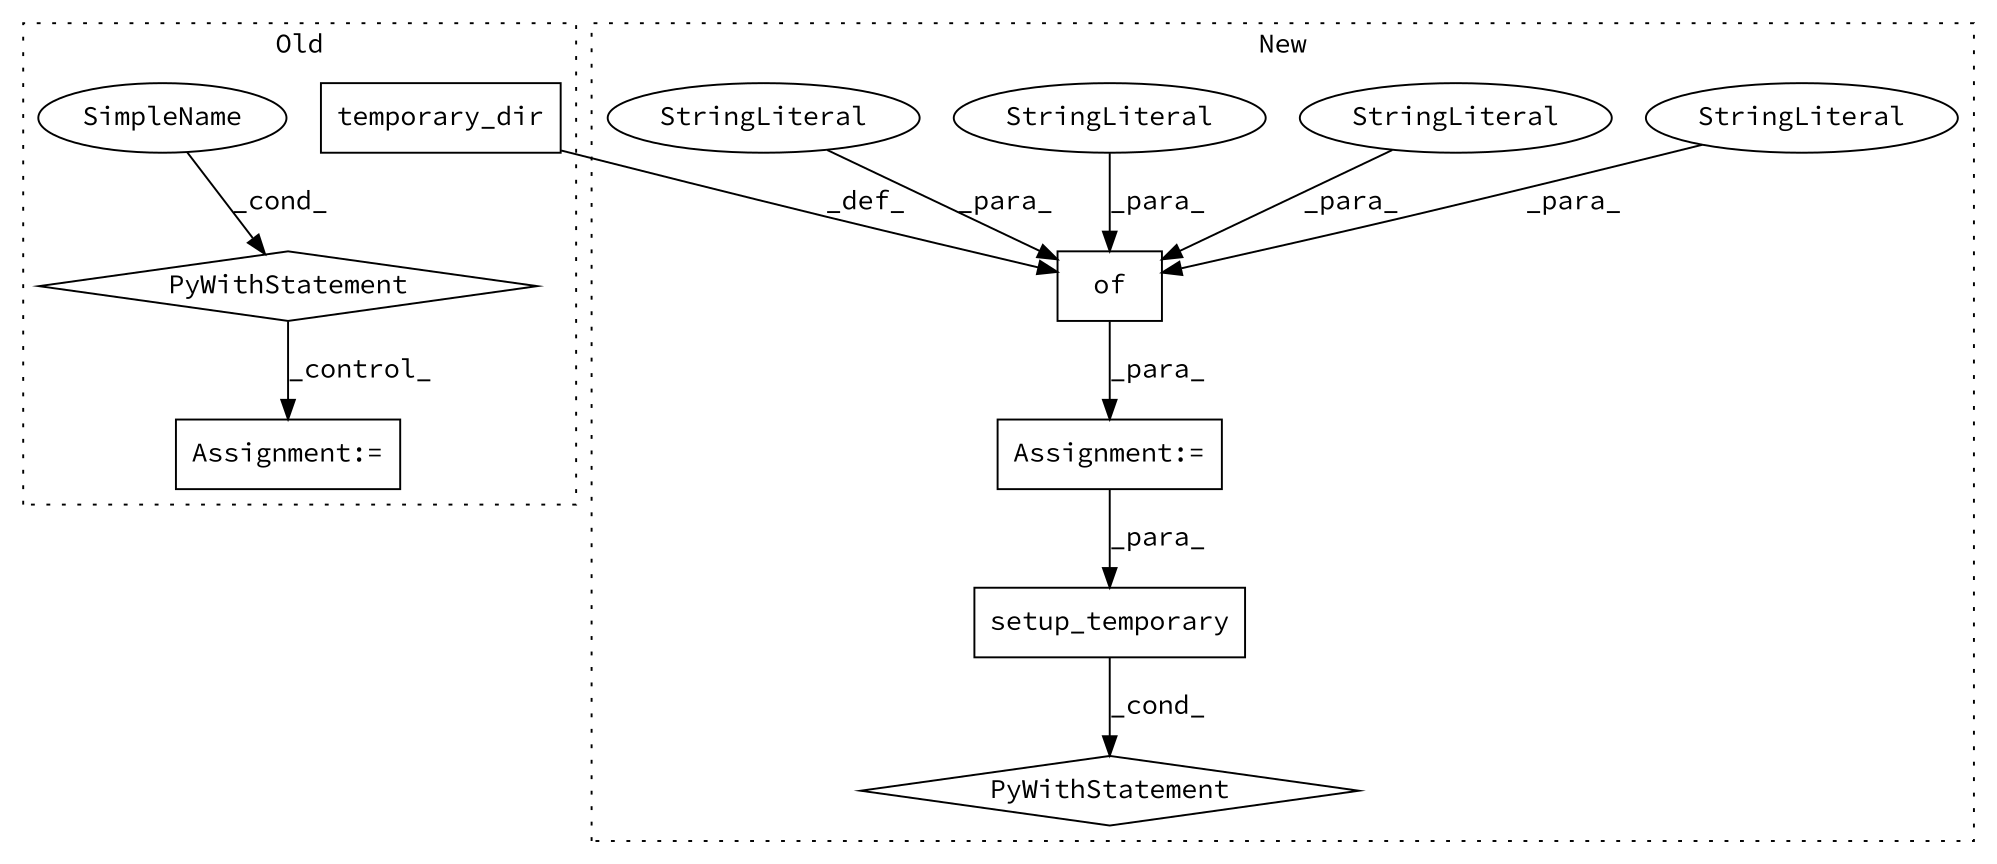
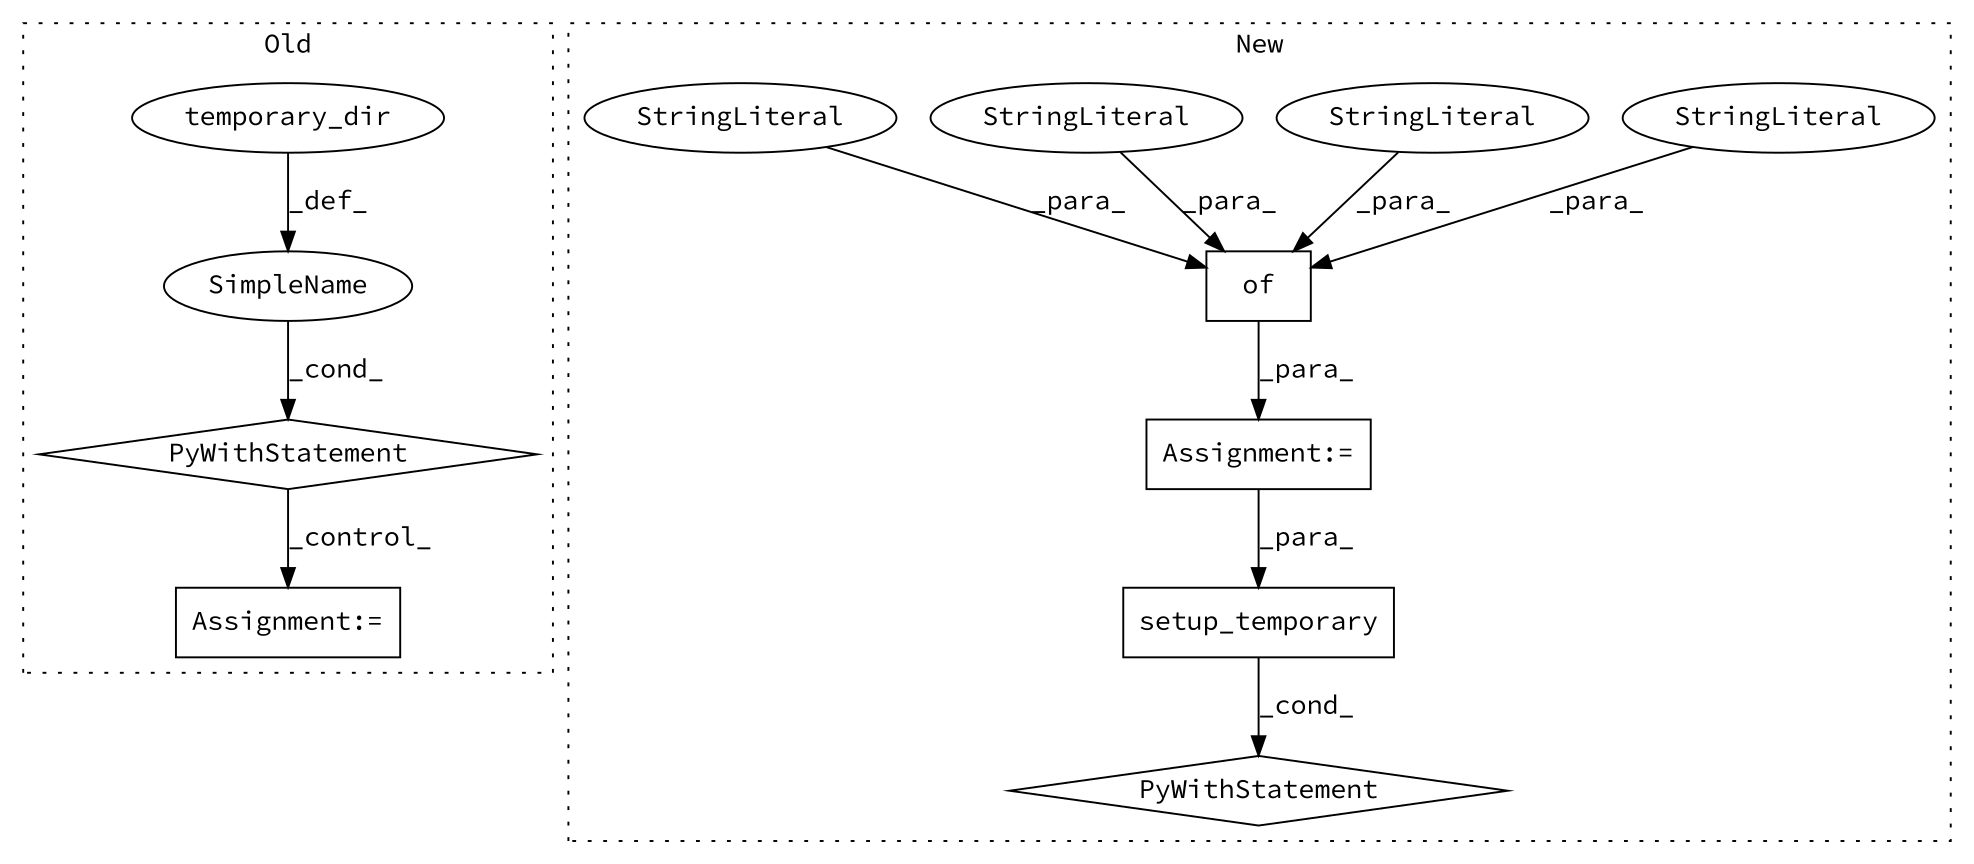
(441, 118) -> (288, 118)
(799, 210) -> (288, 192)
